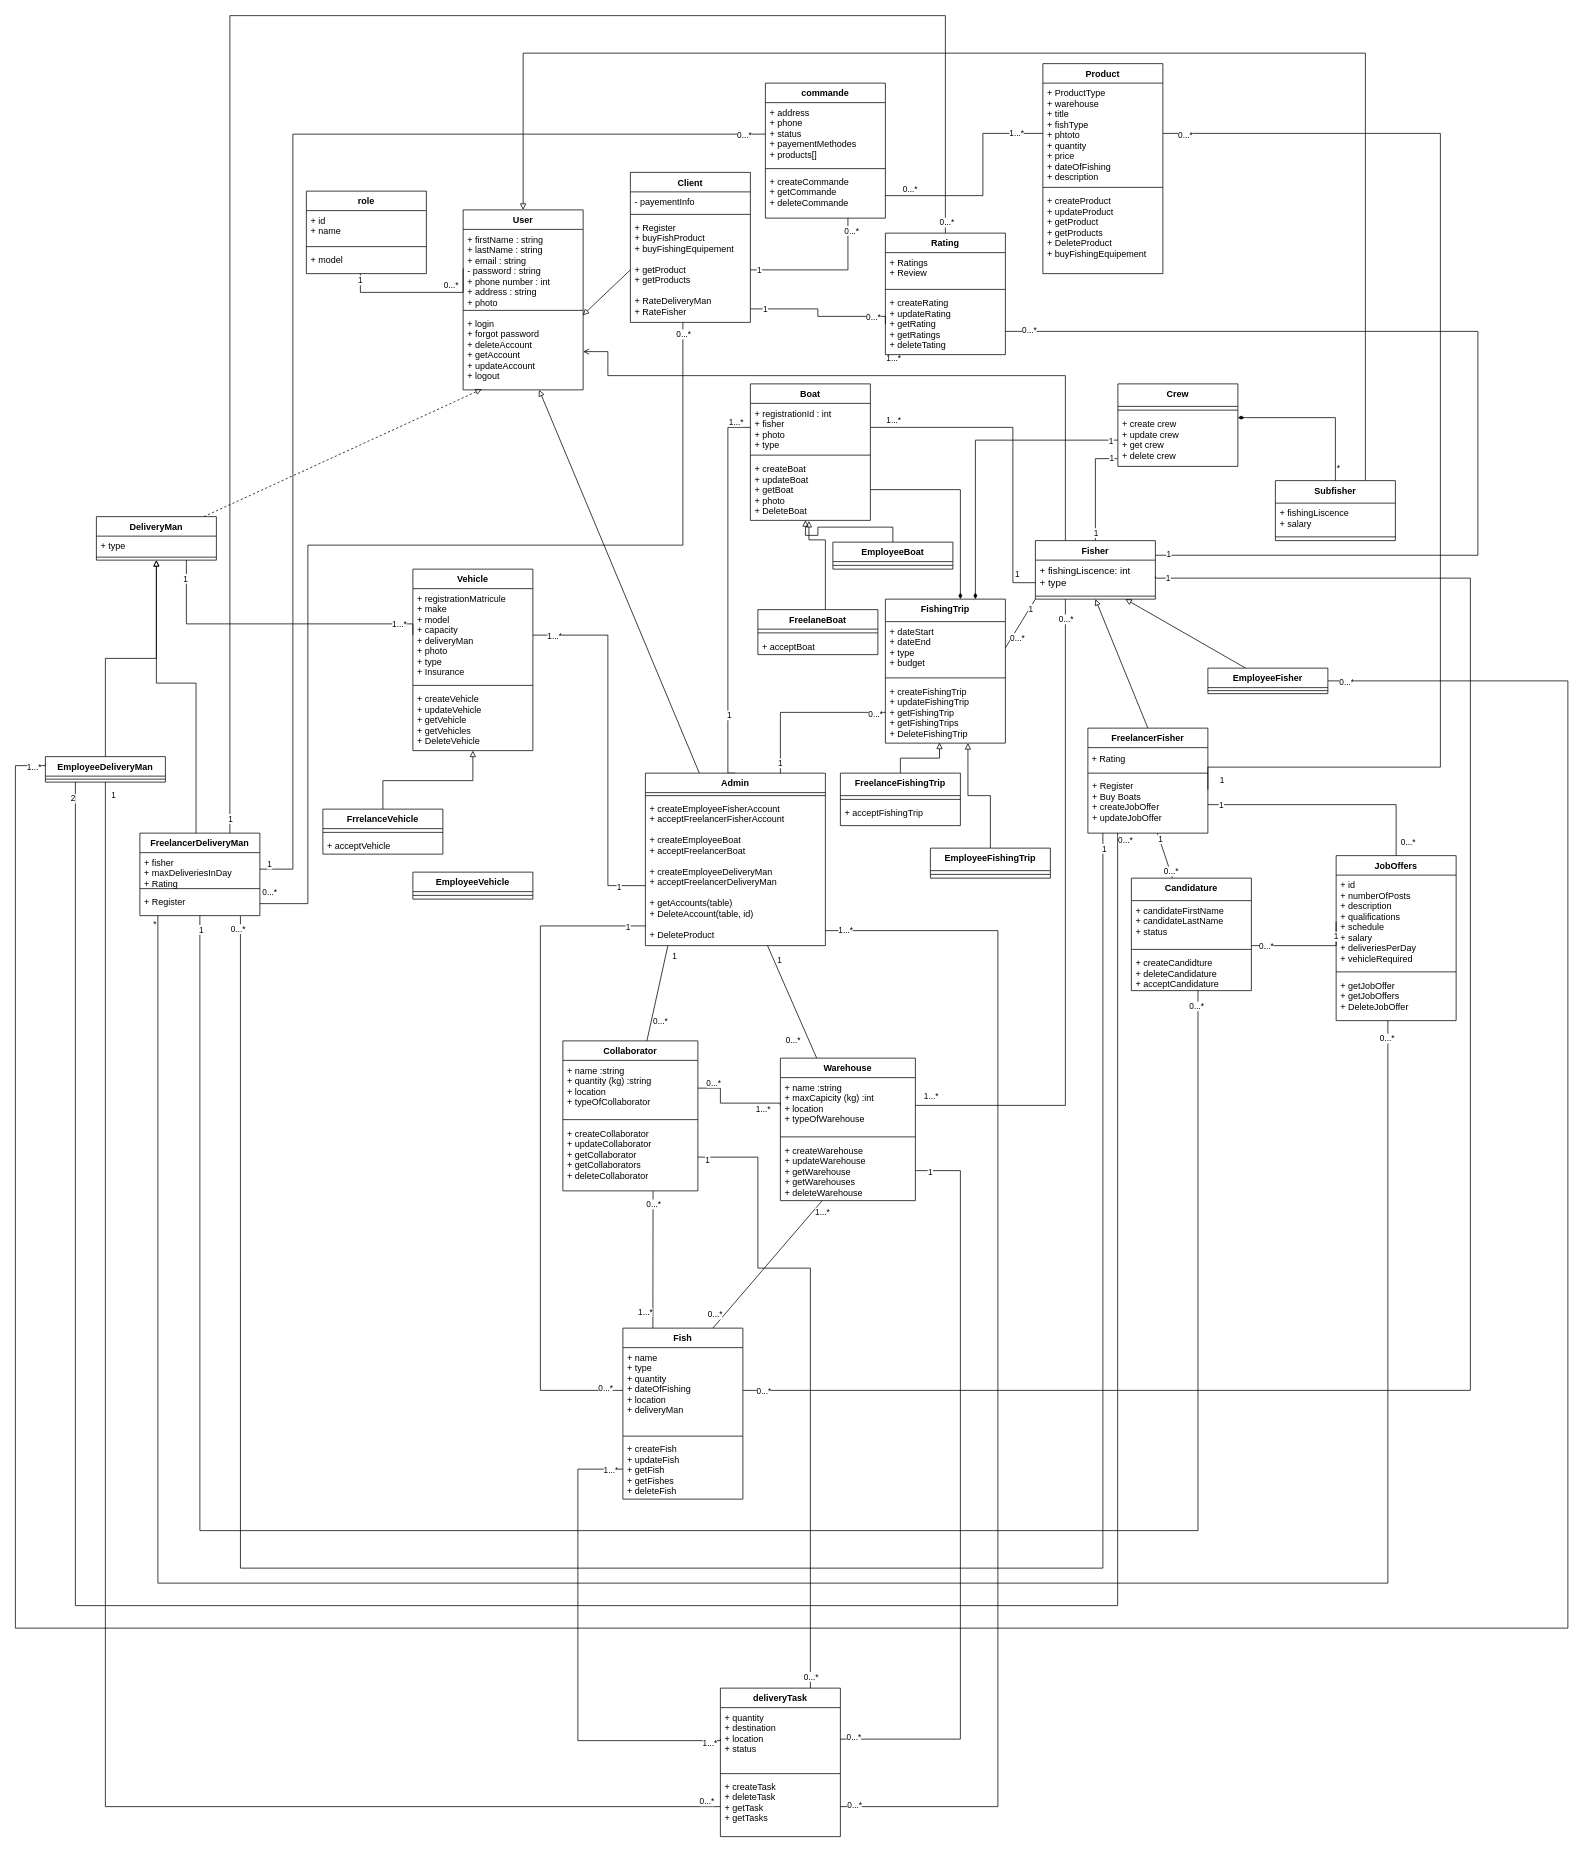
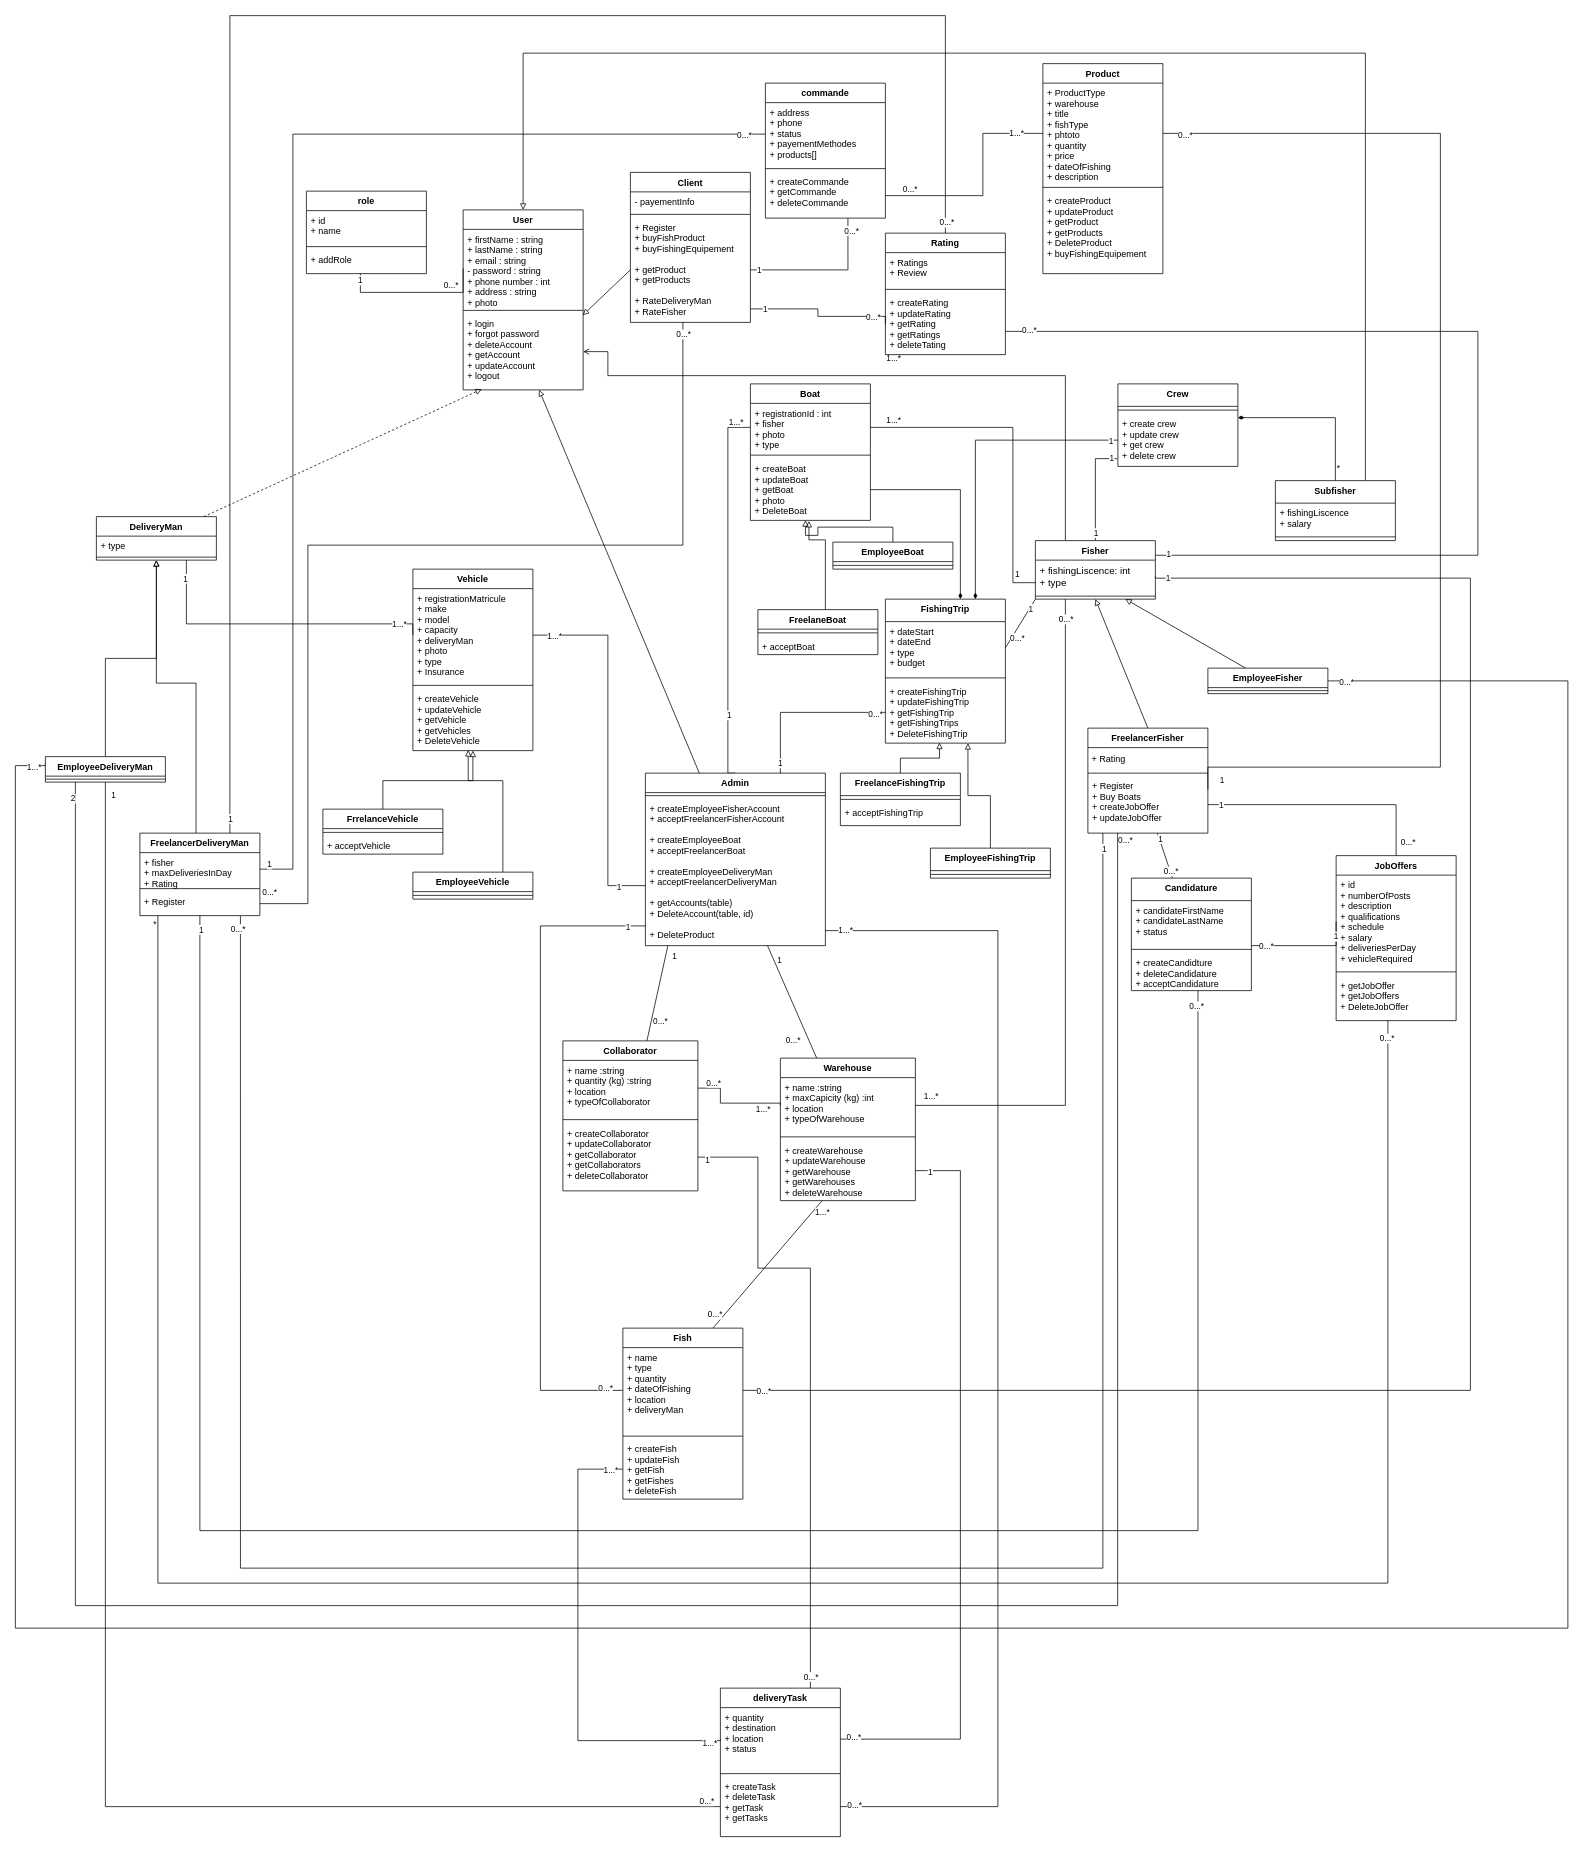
(326, 260) -> (331, 260)
none -> (503, 813)
(653, 1286) -> none
